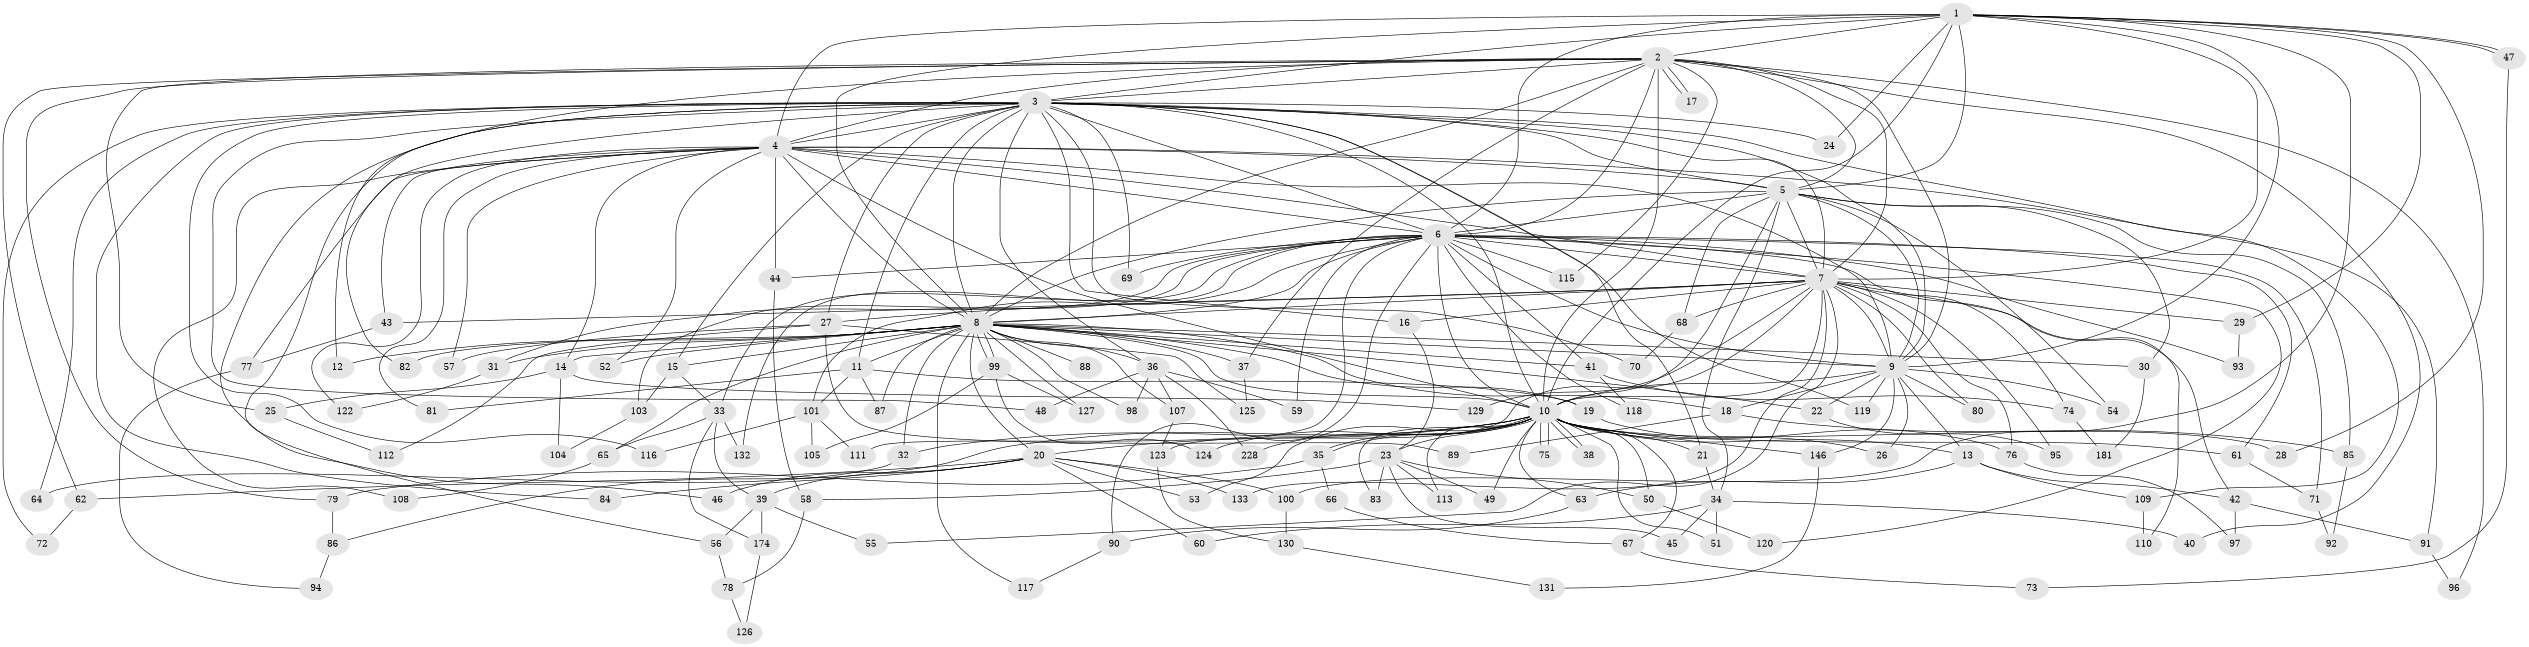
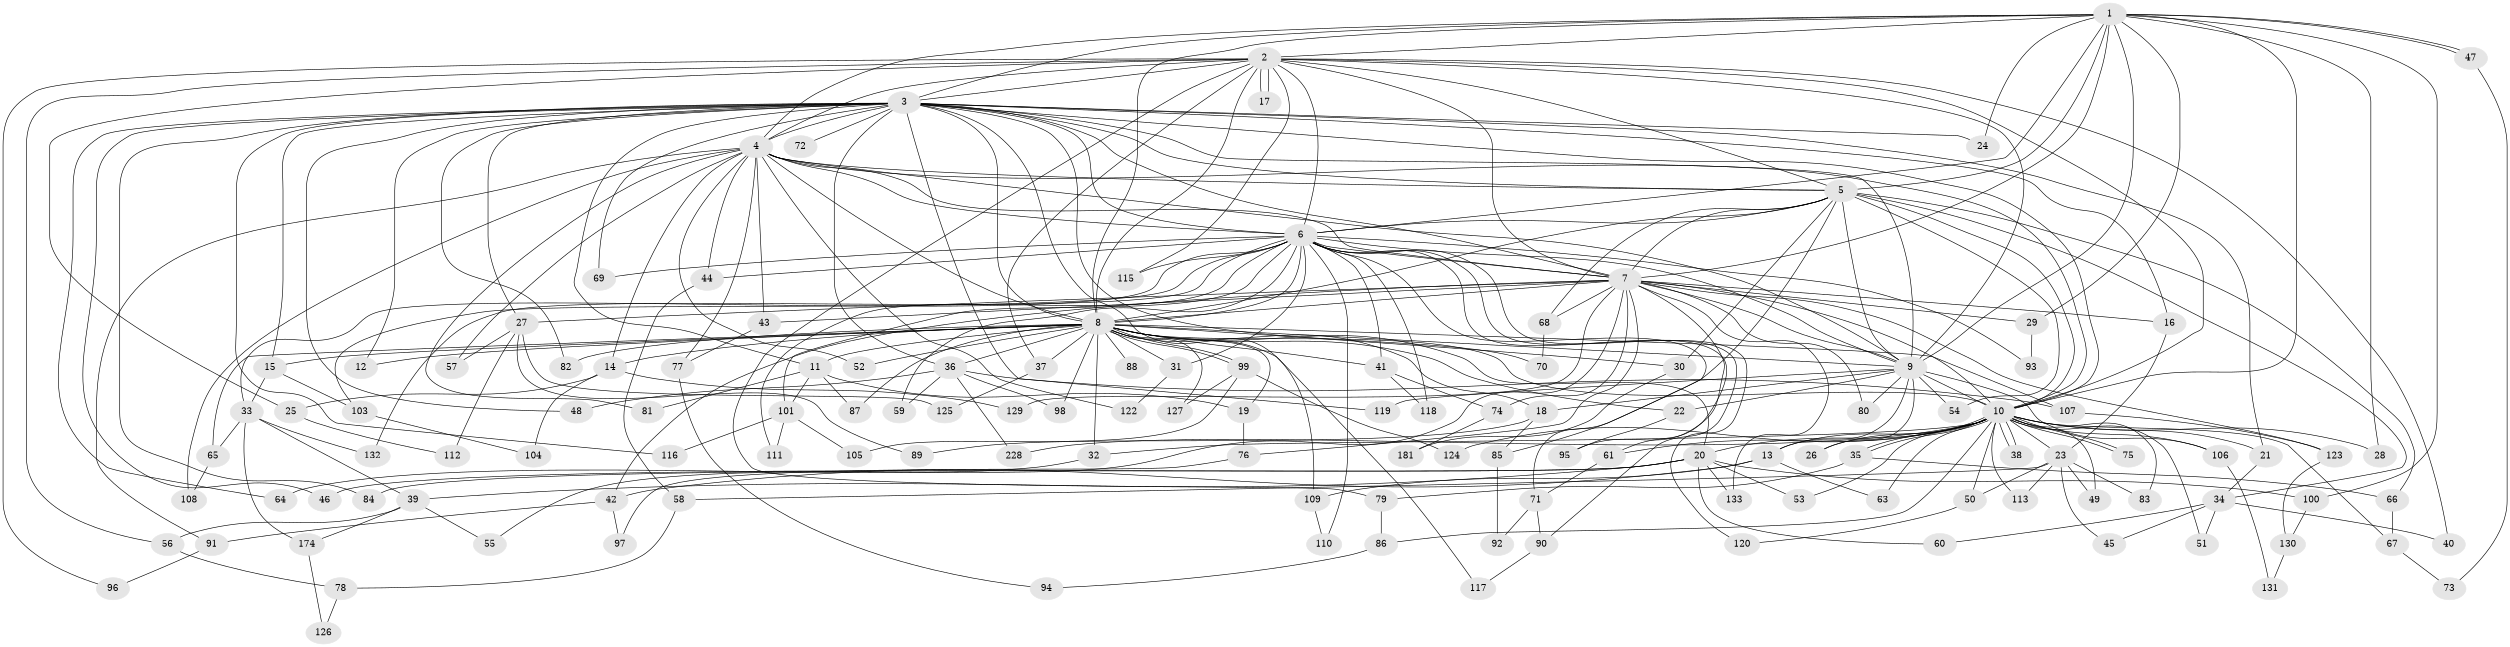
none -> (2185, 274)
(1452, 335) -> none
(1818, 456) -> (2220, 456)
(81, 500) -> none
(1372, 530) -> (1539, 522)
